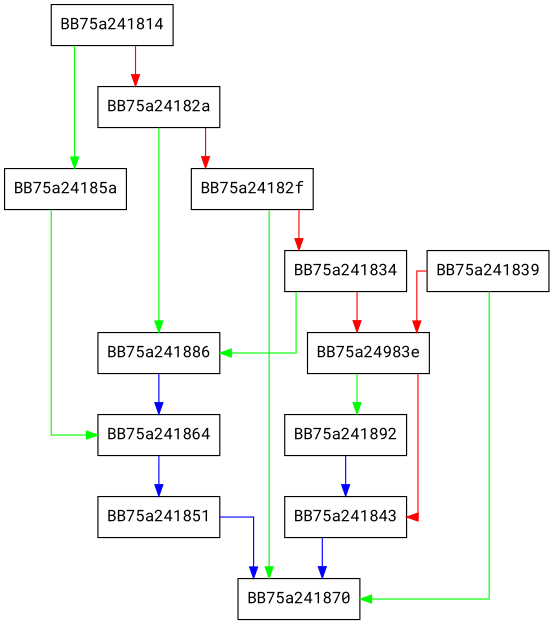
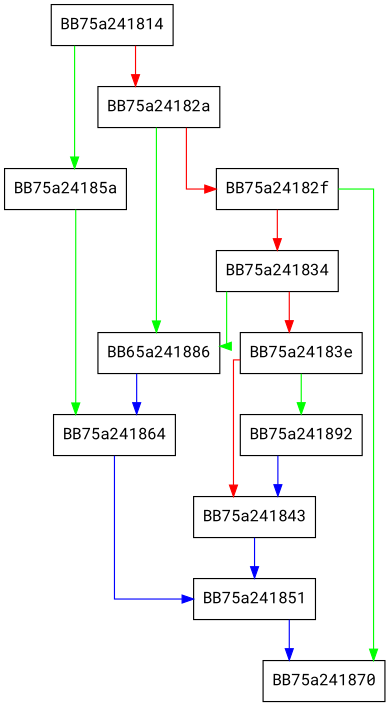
(488, 271) -> none
(159, 353) -> (159, 353)
(368, 353) -> (301, 353)
(322, 552) -> (255, 552)
